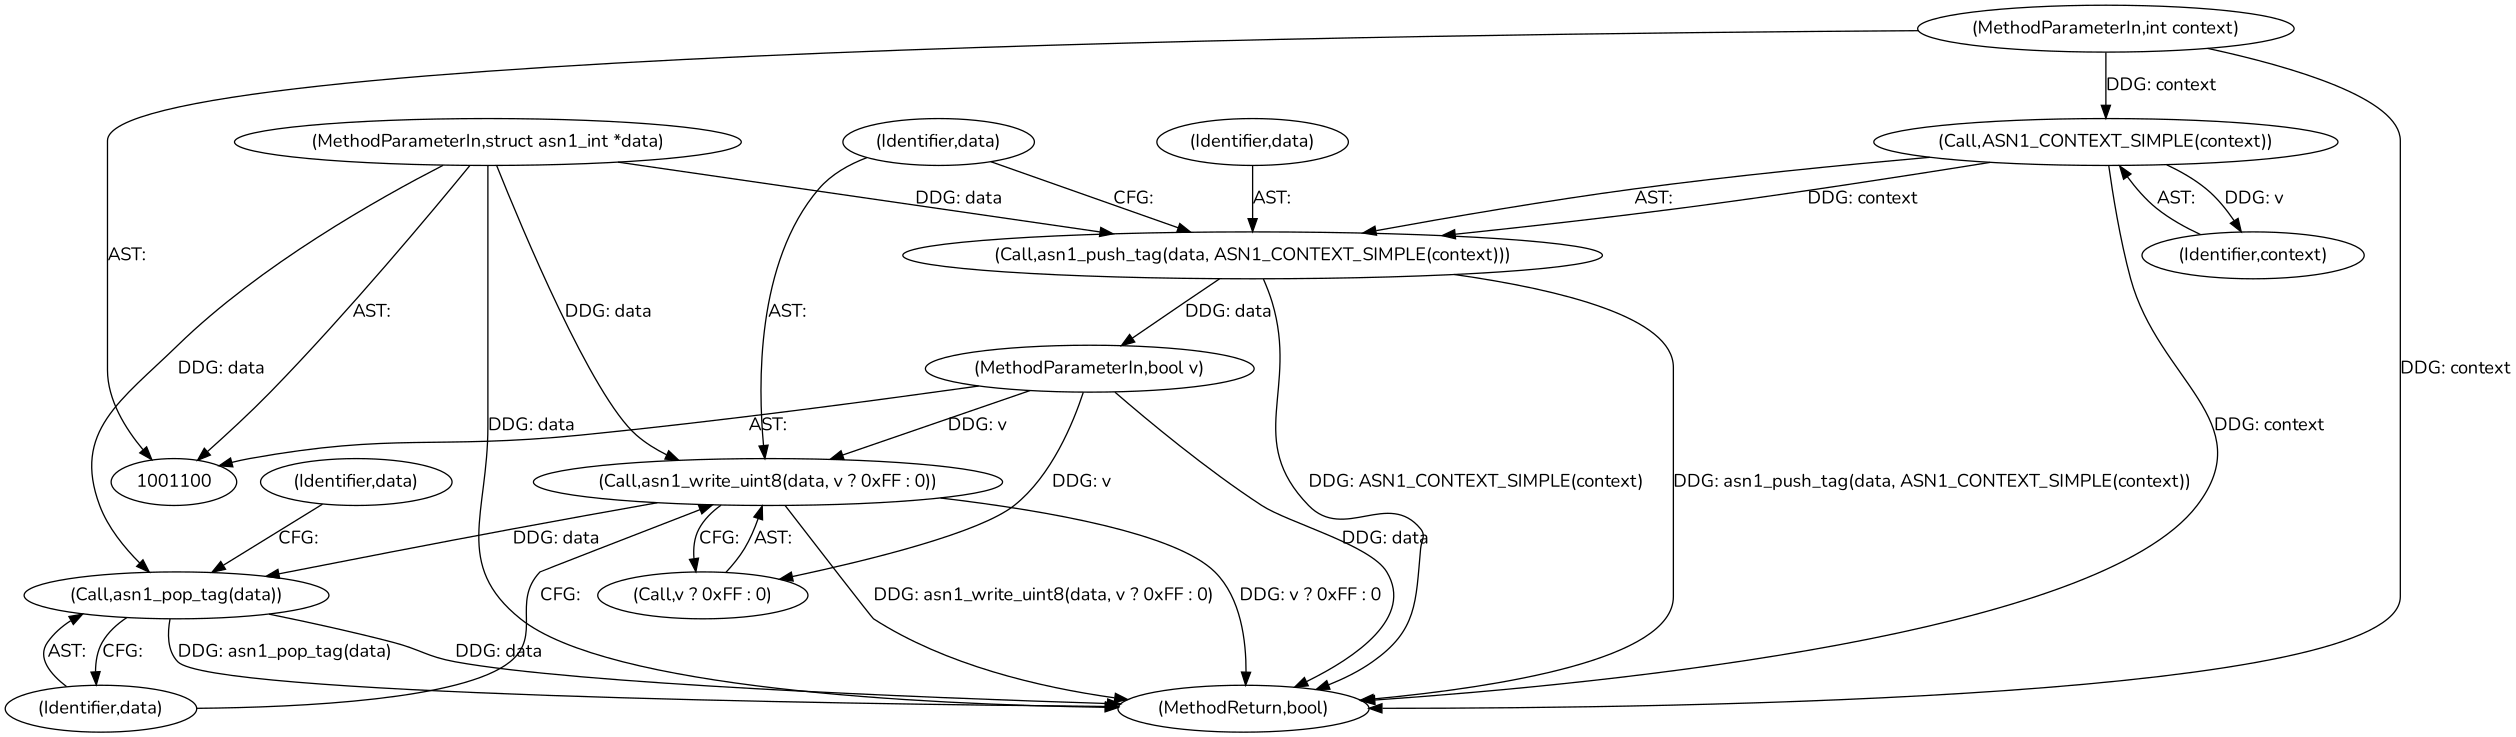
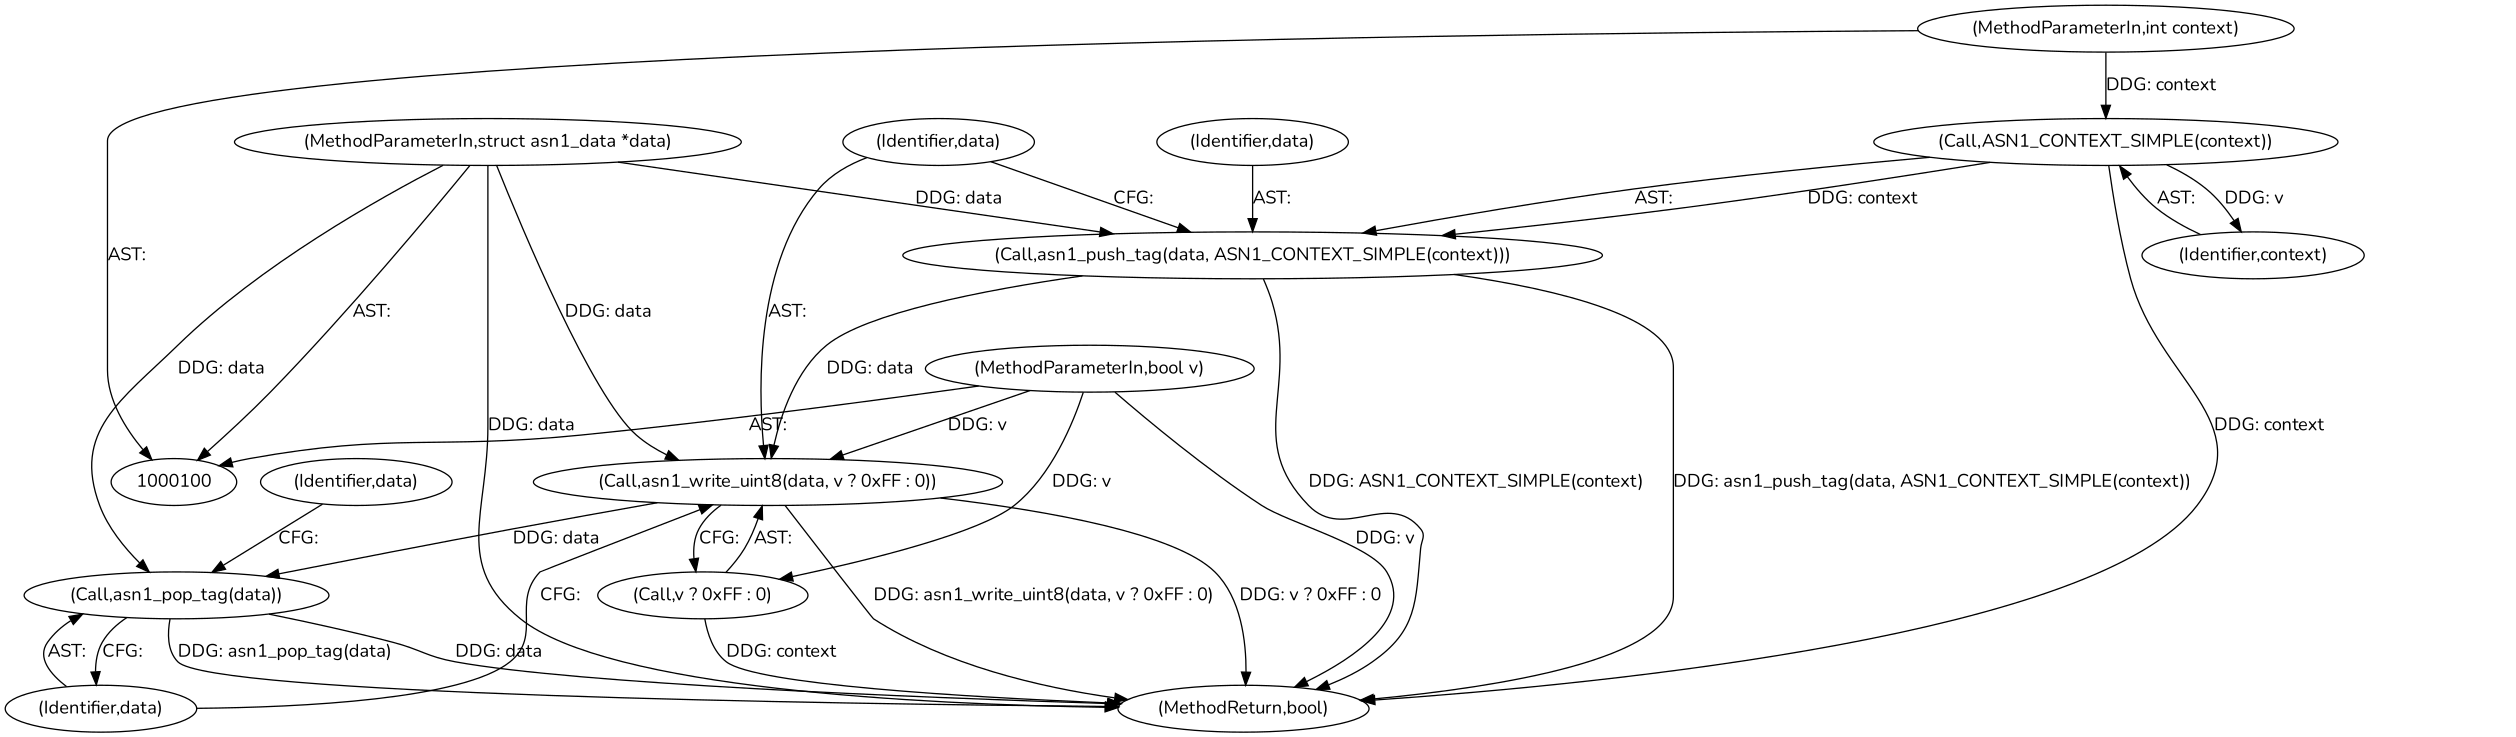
(488, 142) -> (488, 142)
(1176, 308) -> (895, 314)
(174, 482) -> (174, 482)
(1386, 539) -> (1386, 539)
(2239, 664) -> (837, 685)
